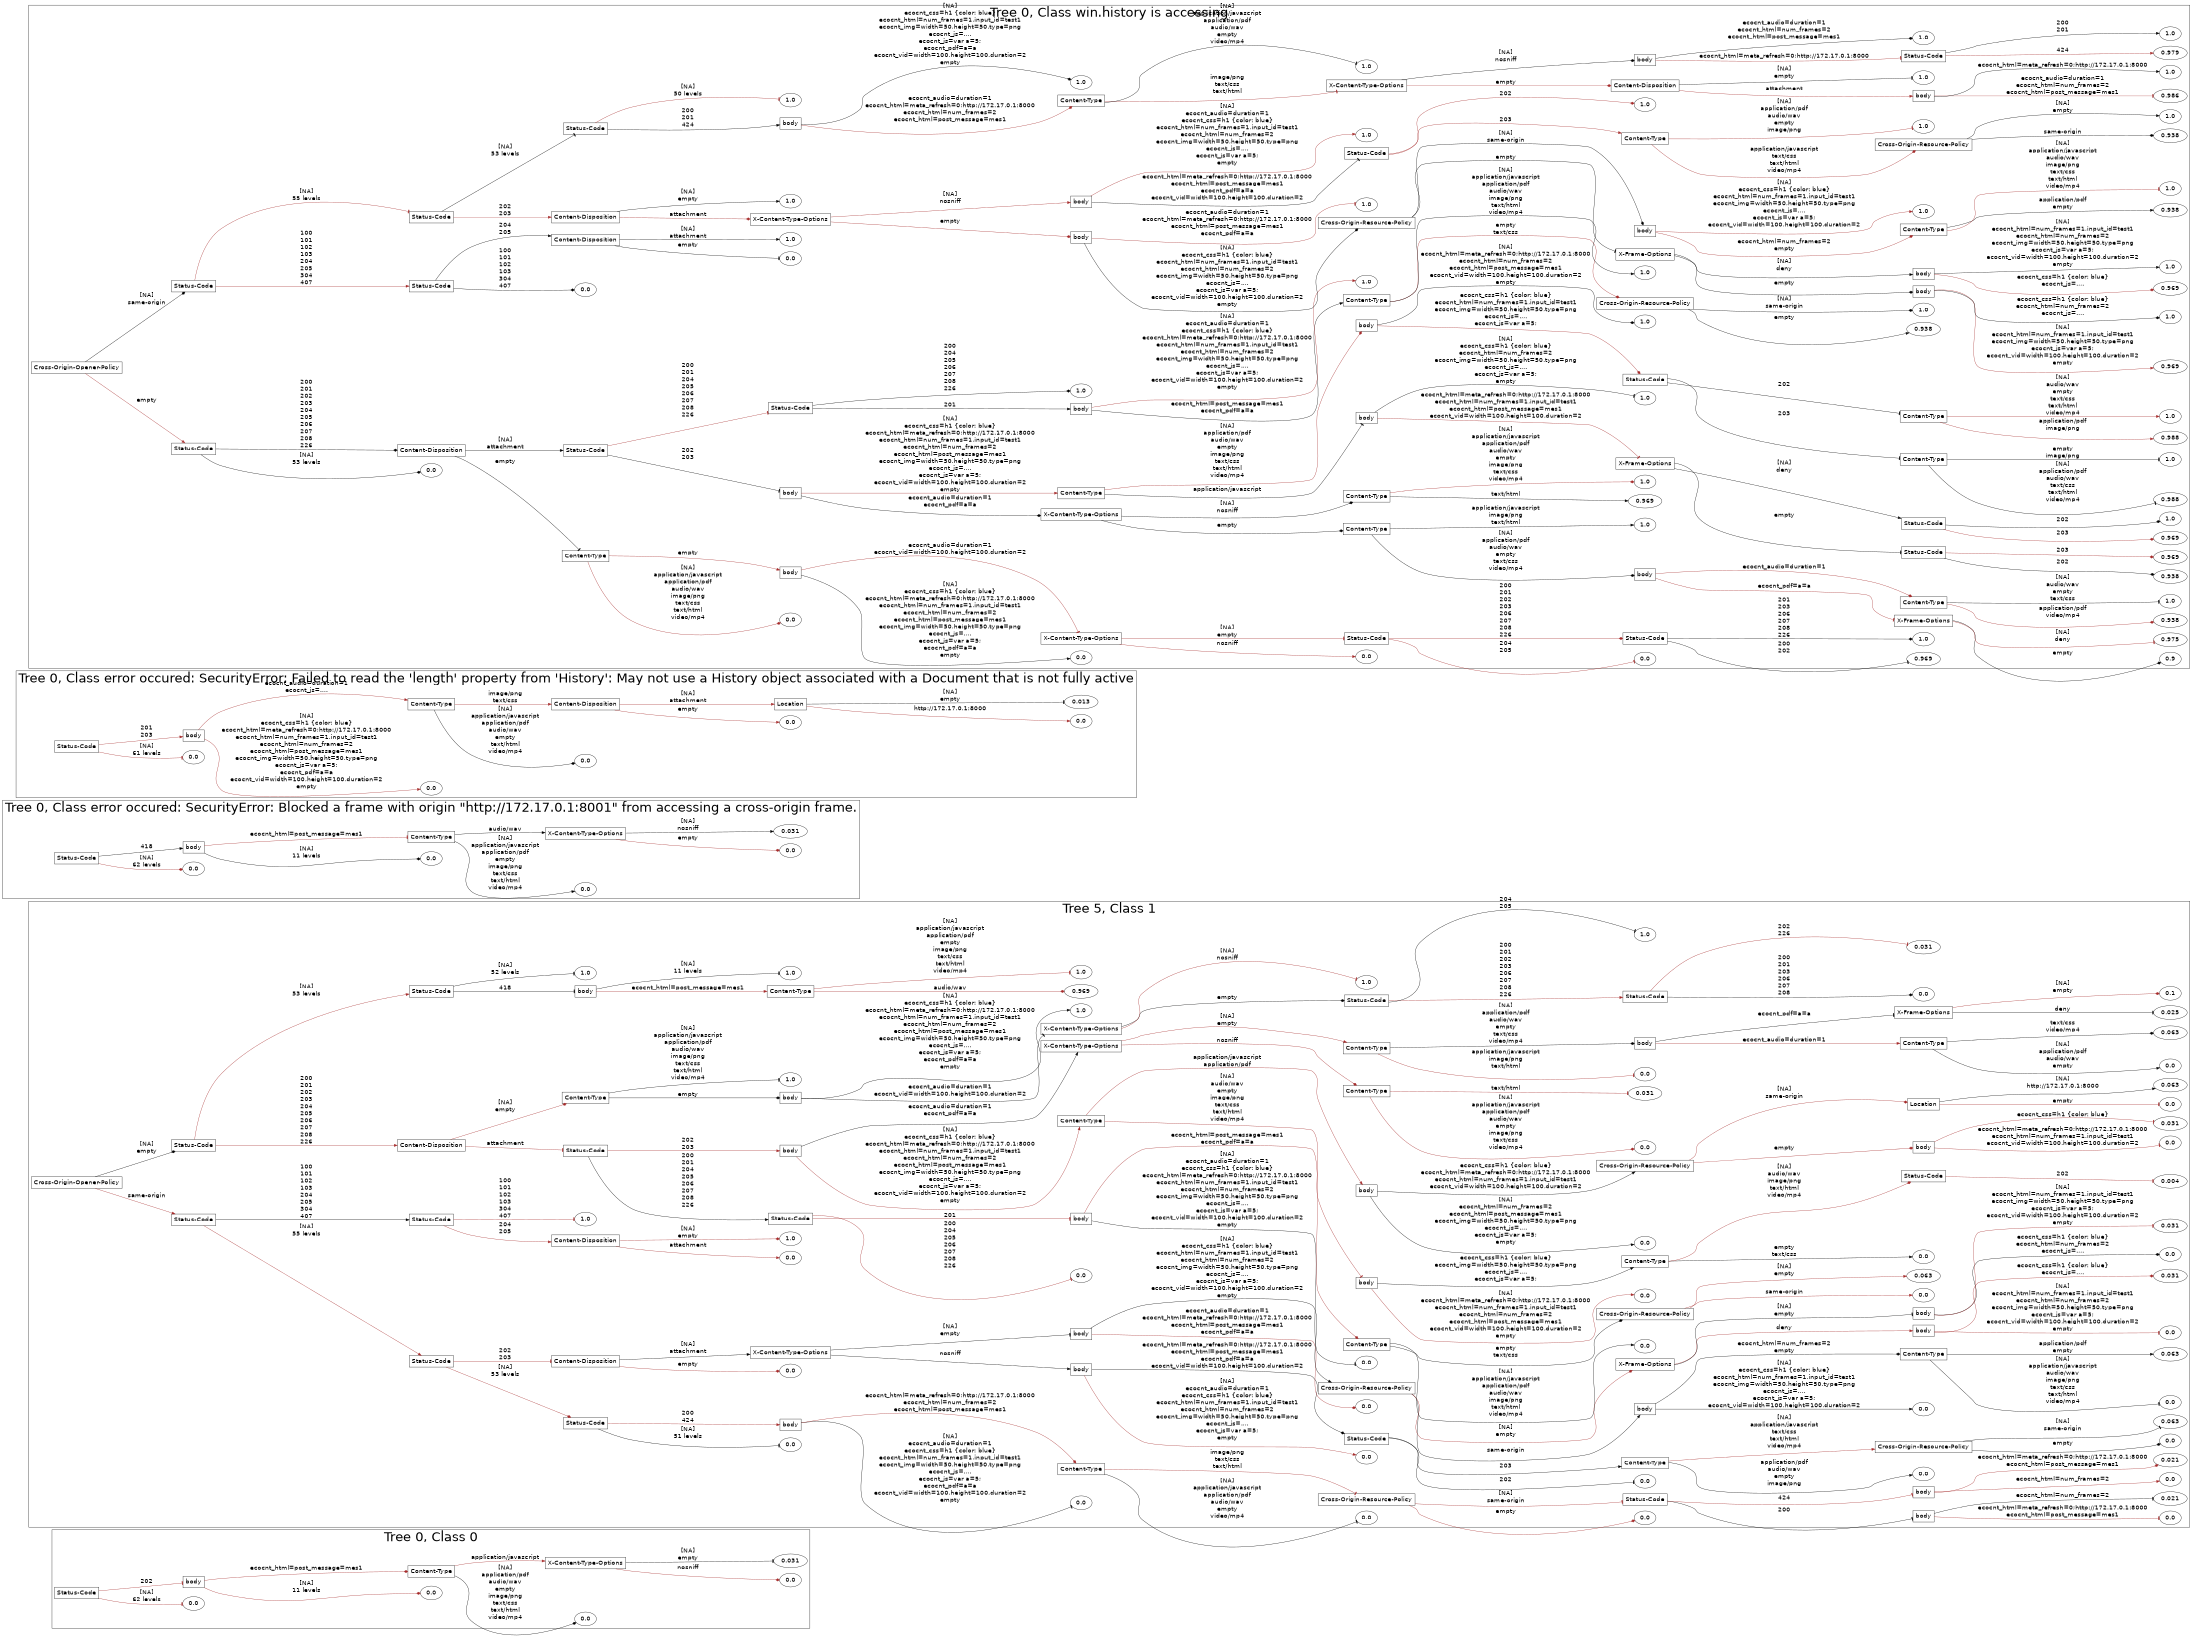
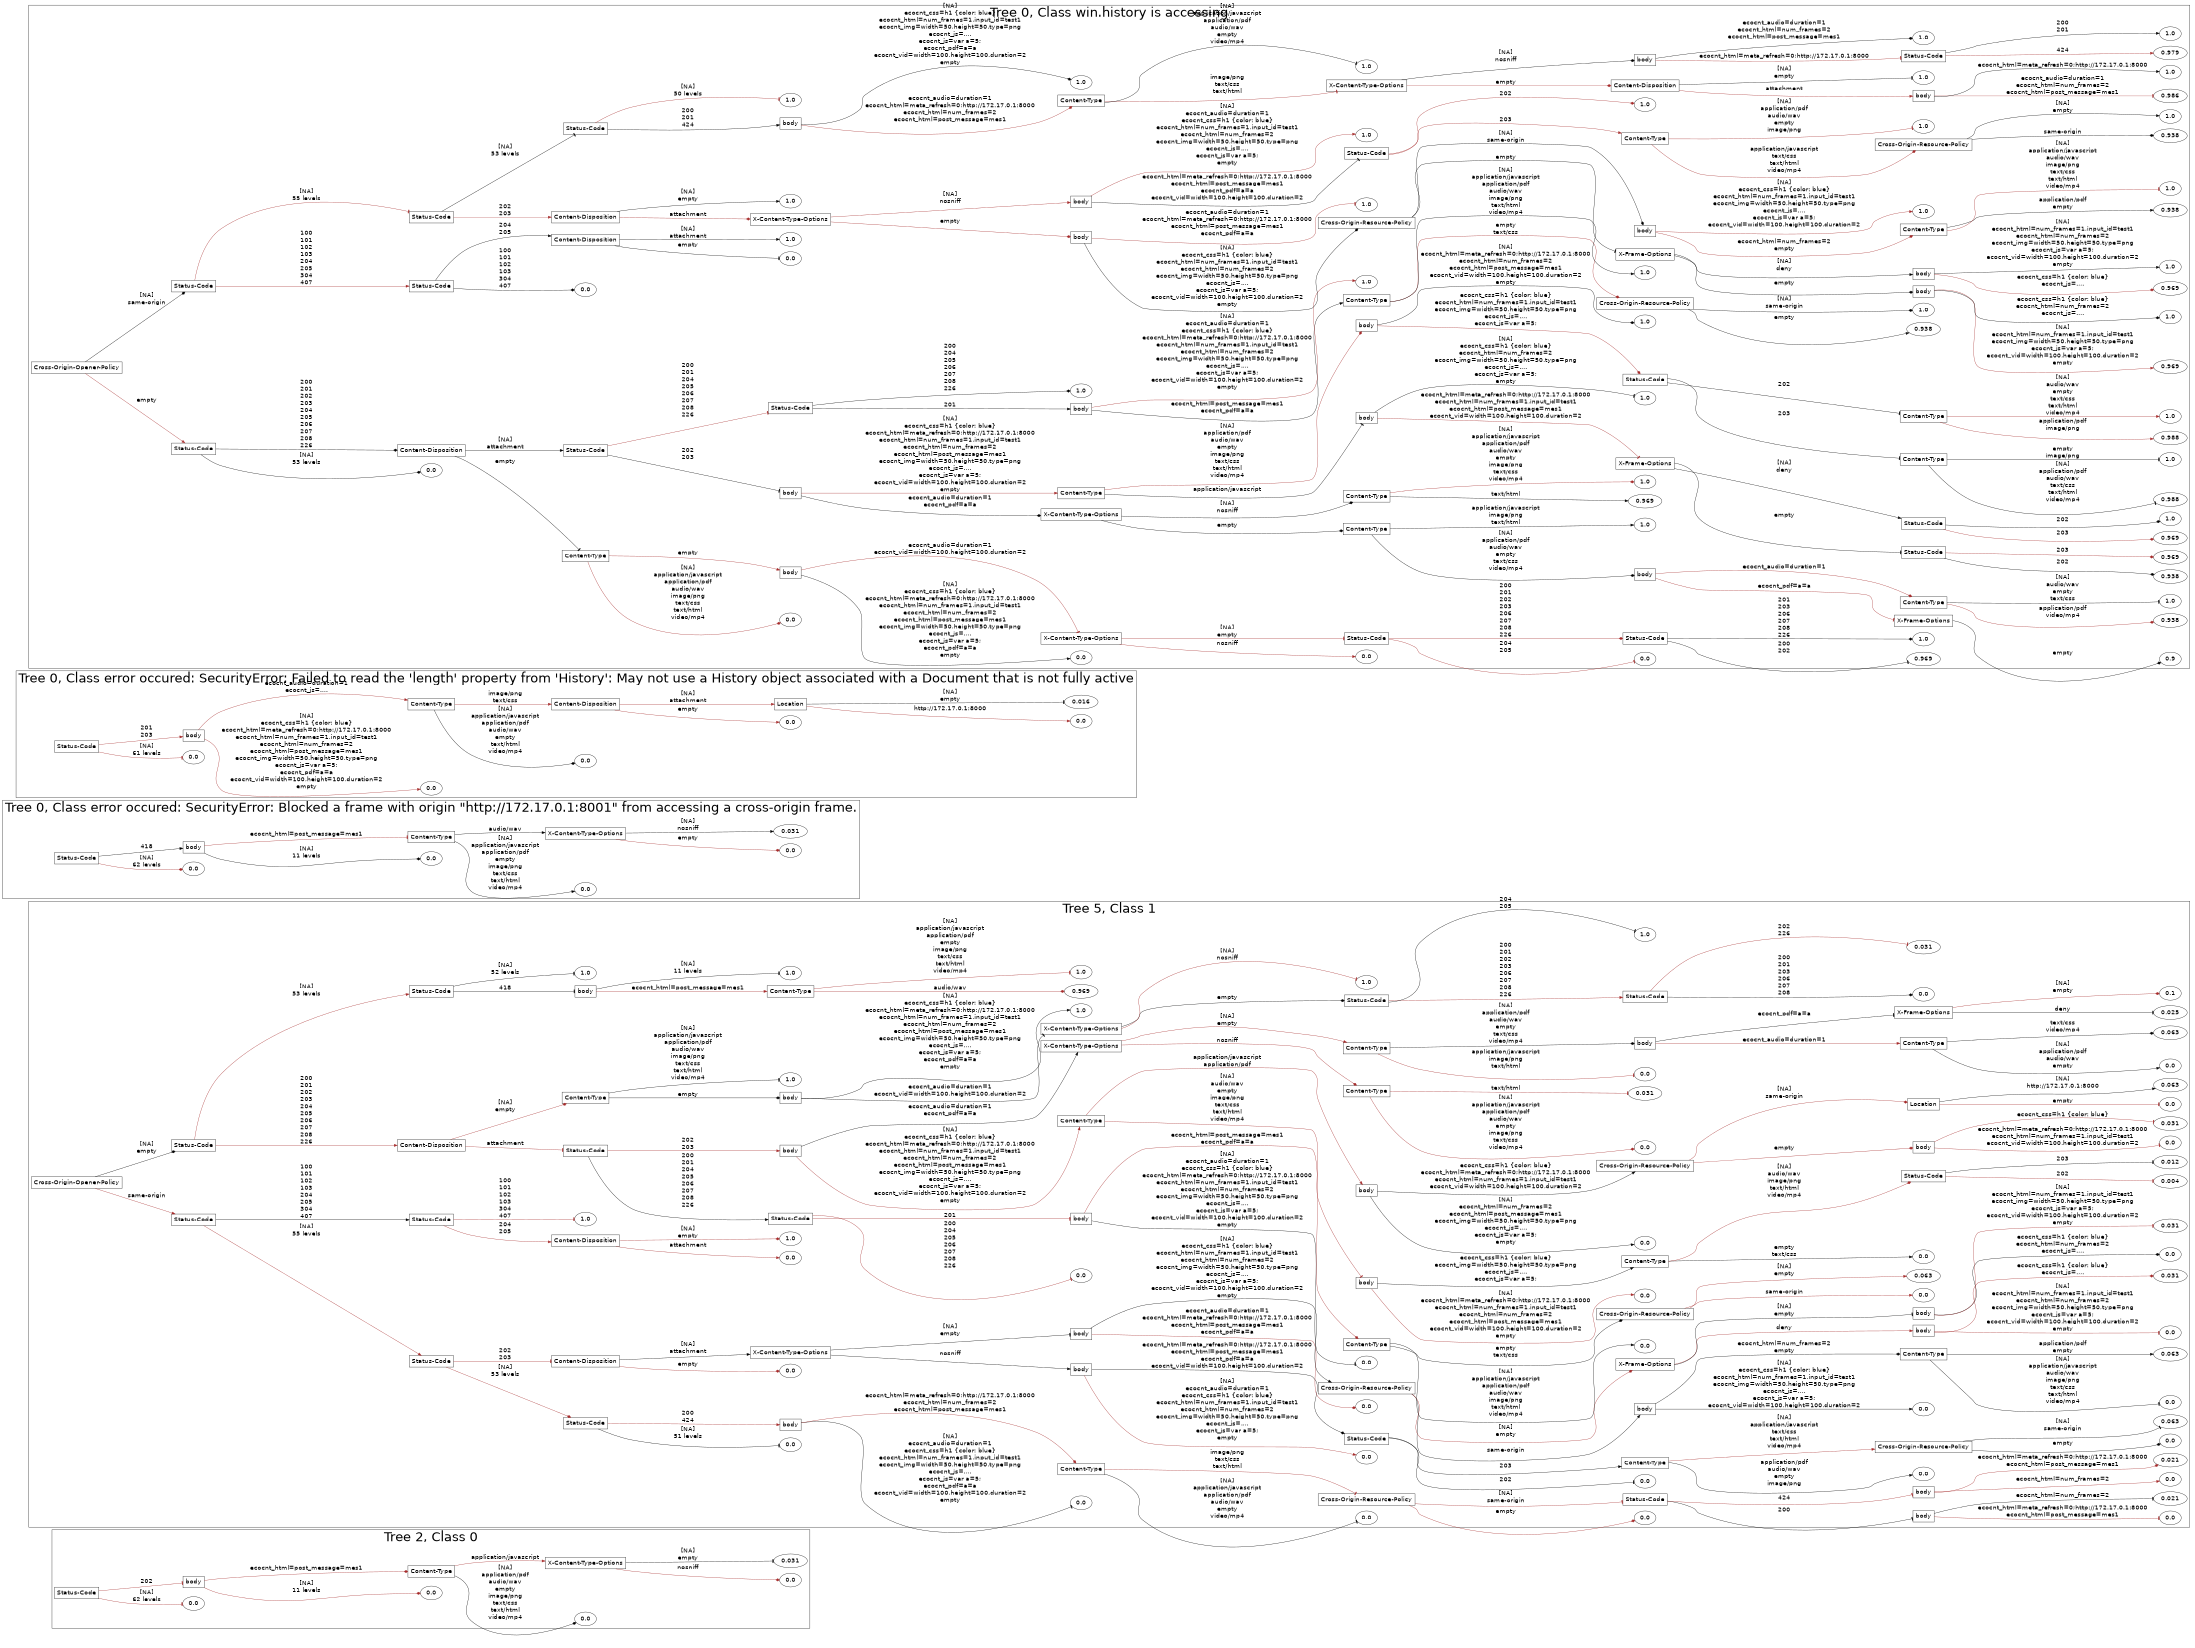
(2170, 640) -> none
(1081, 702) -> (1081, 702)
none -> (2170, 1162)
(431, 1538) -> (431, 1538)
